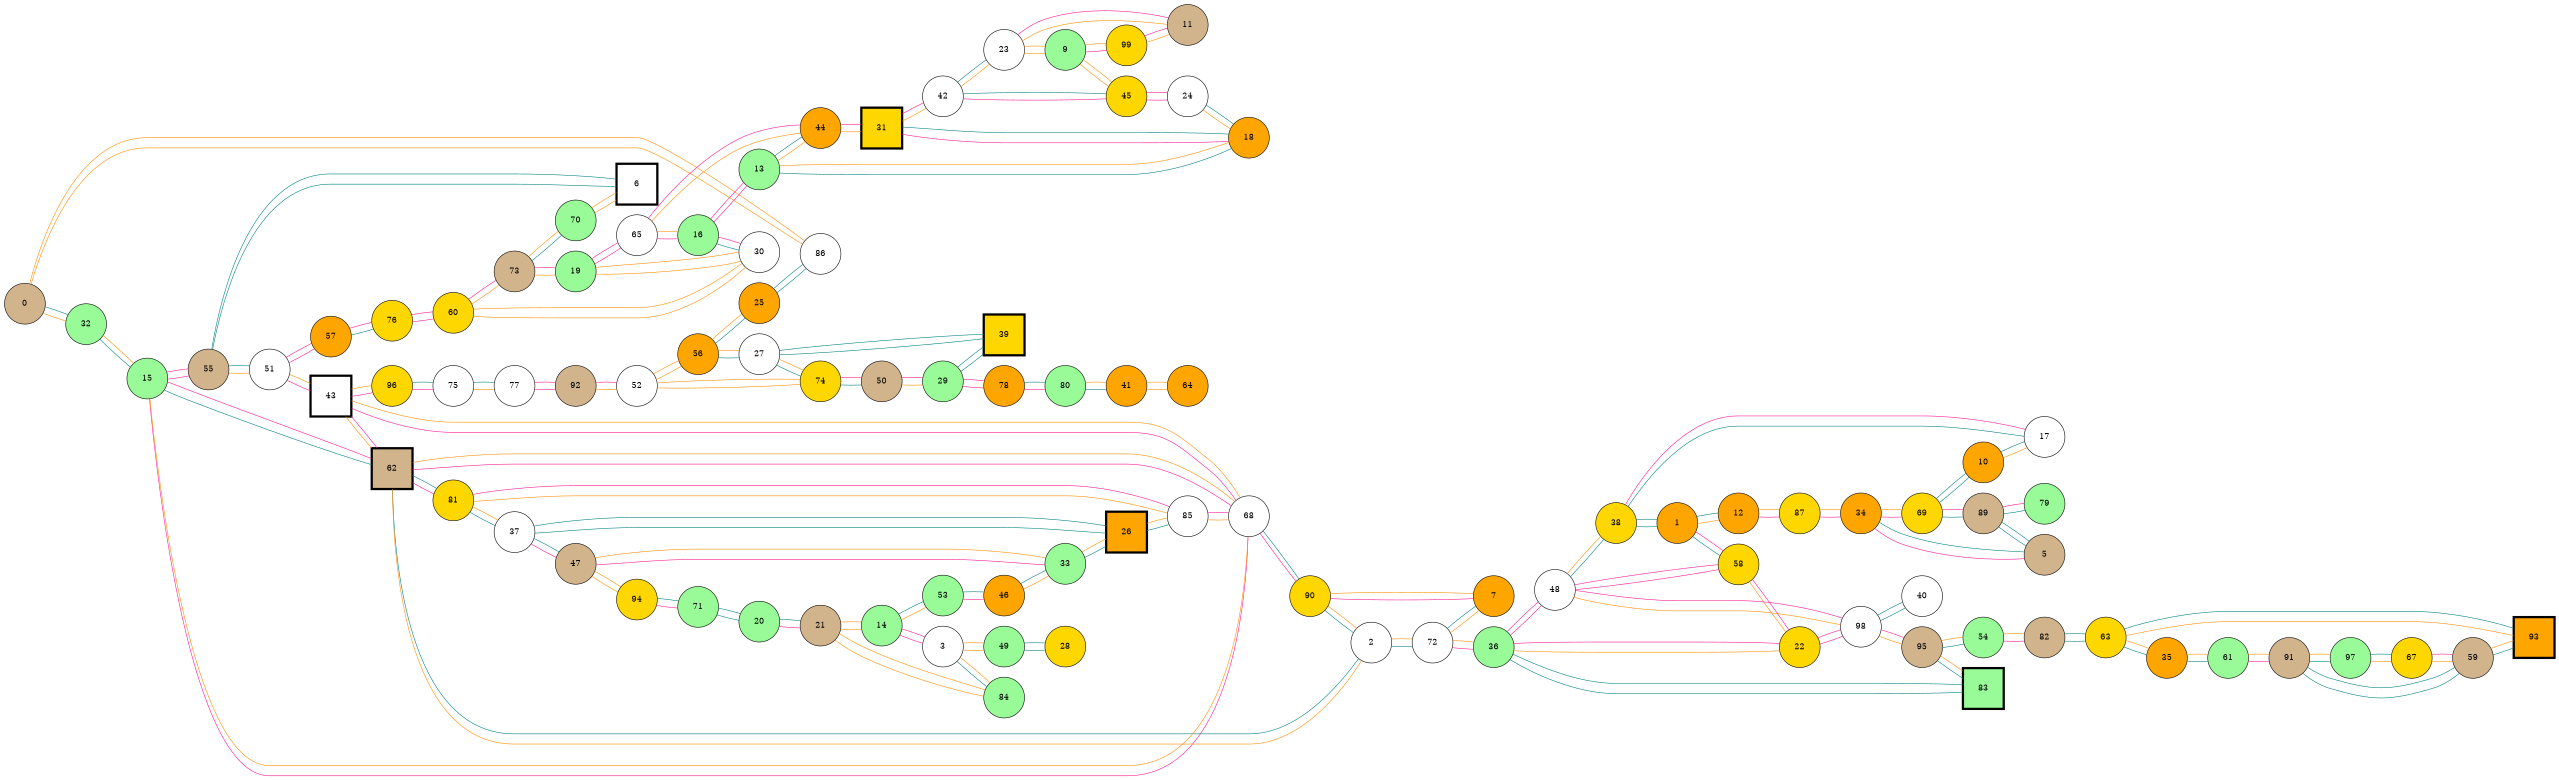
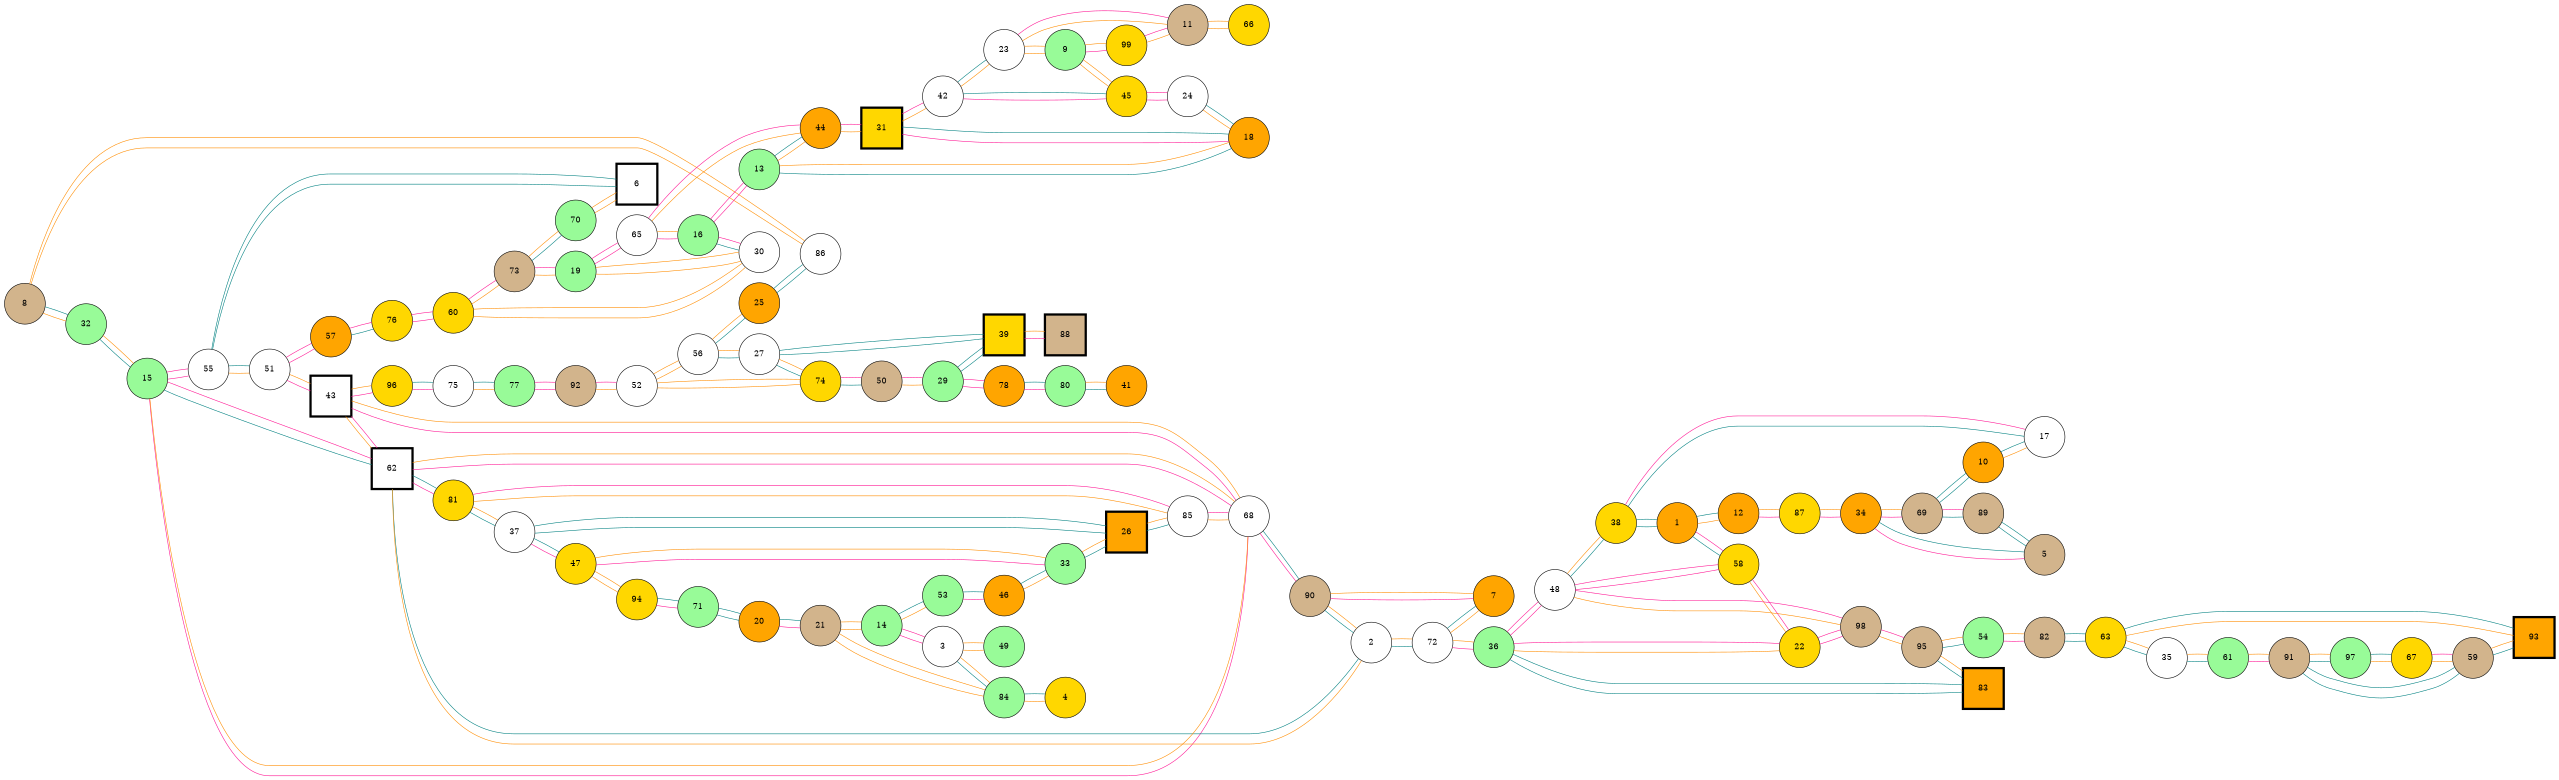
none -> (1249, 25)
(25, 304) -> (25, 304)
none -> (1065, 335)
(698, 354) -> (698, 354)
(209, 369) -> (209, 369)
(515, 386) -> (515, 386)
(1188, 386) -> none
(392, 469) -> (392, 469)
(2045, 504) -> none
(1922, 513) -> (1922, 513)
(576, 564) -> (576, 564)
(1310, 596) -> (1310, 596)
(1922, 596) -> none
(759, 622) -> (759, 622)
(1861, 627) -> (1861, 627)
(1065, 647) -> none
(2167, 658) -> (2167, 658)
(1983, 688) -> (1983, 688)
none -> (1065, 698)
